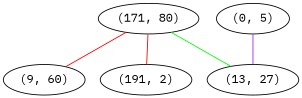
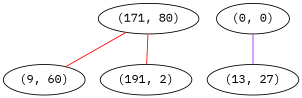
(253, 19) -> (253, 19)
(201, 49) -> none
